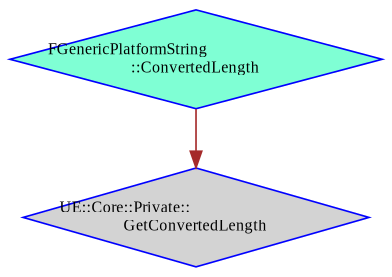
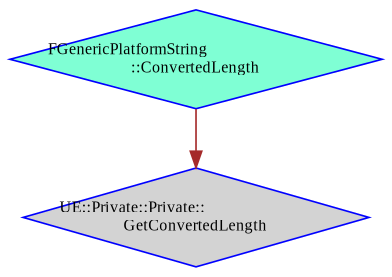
(196, 217) -> (196, 217)
